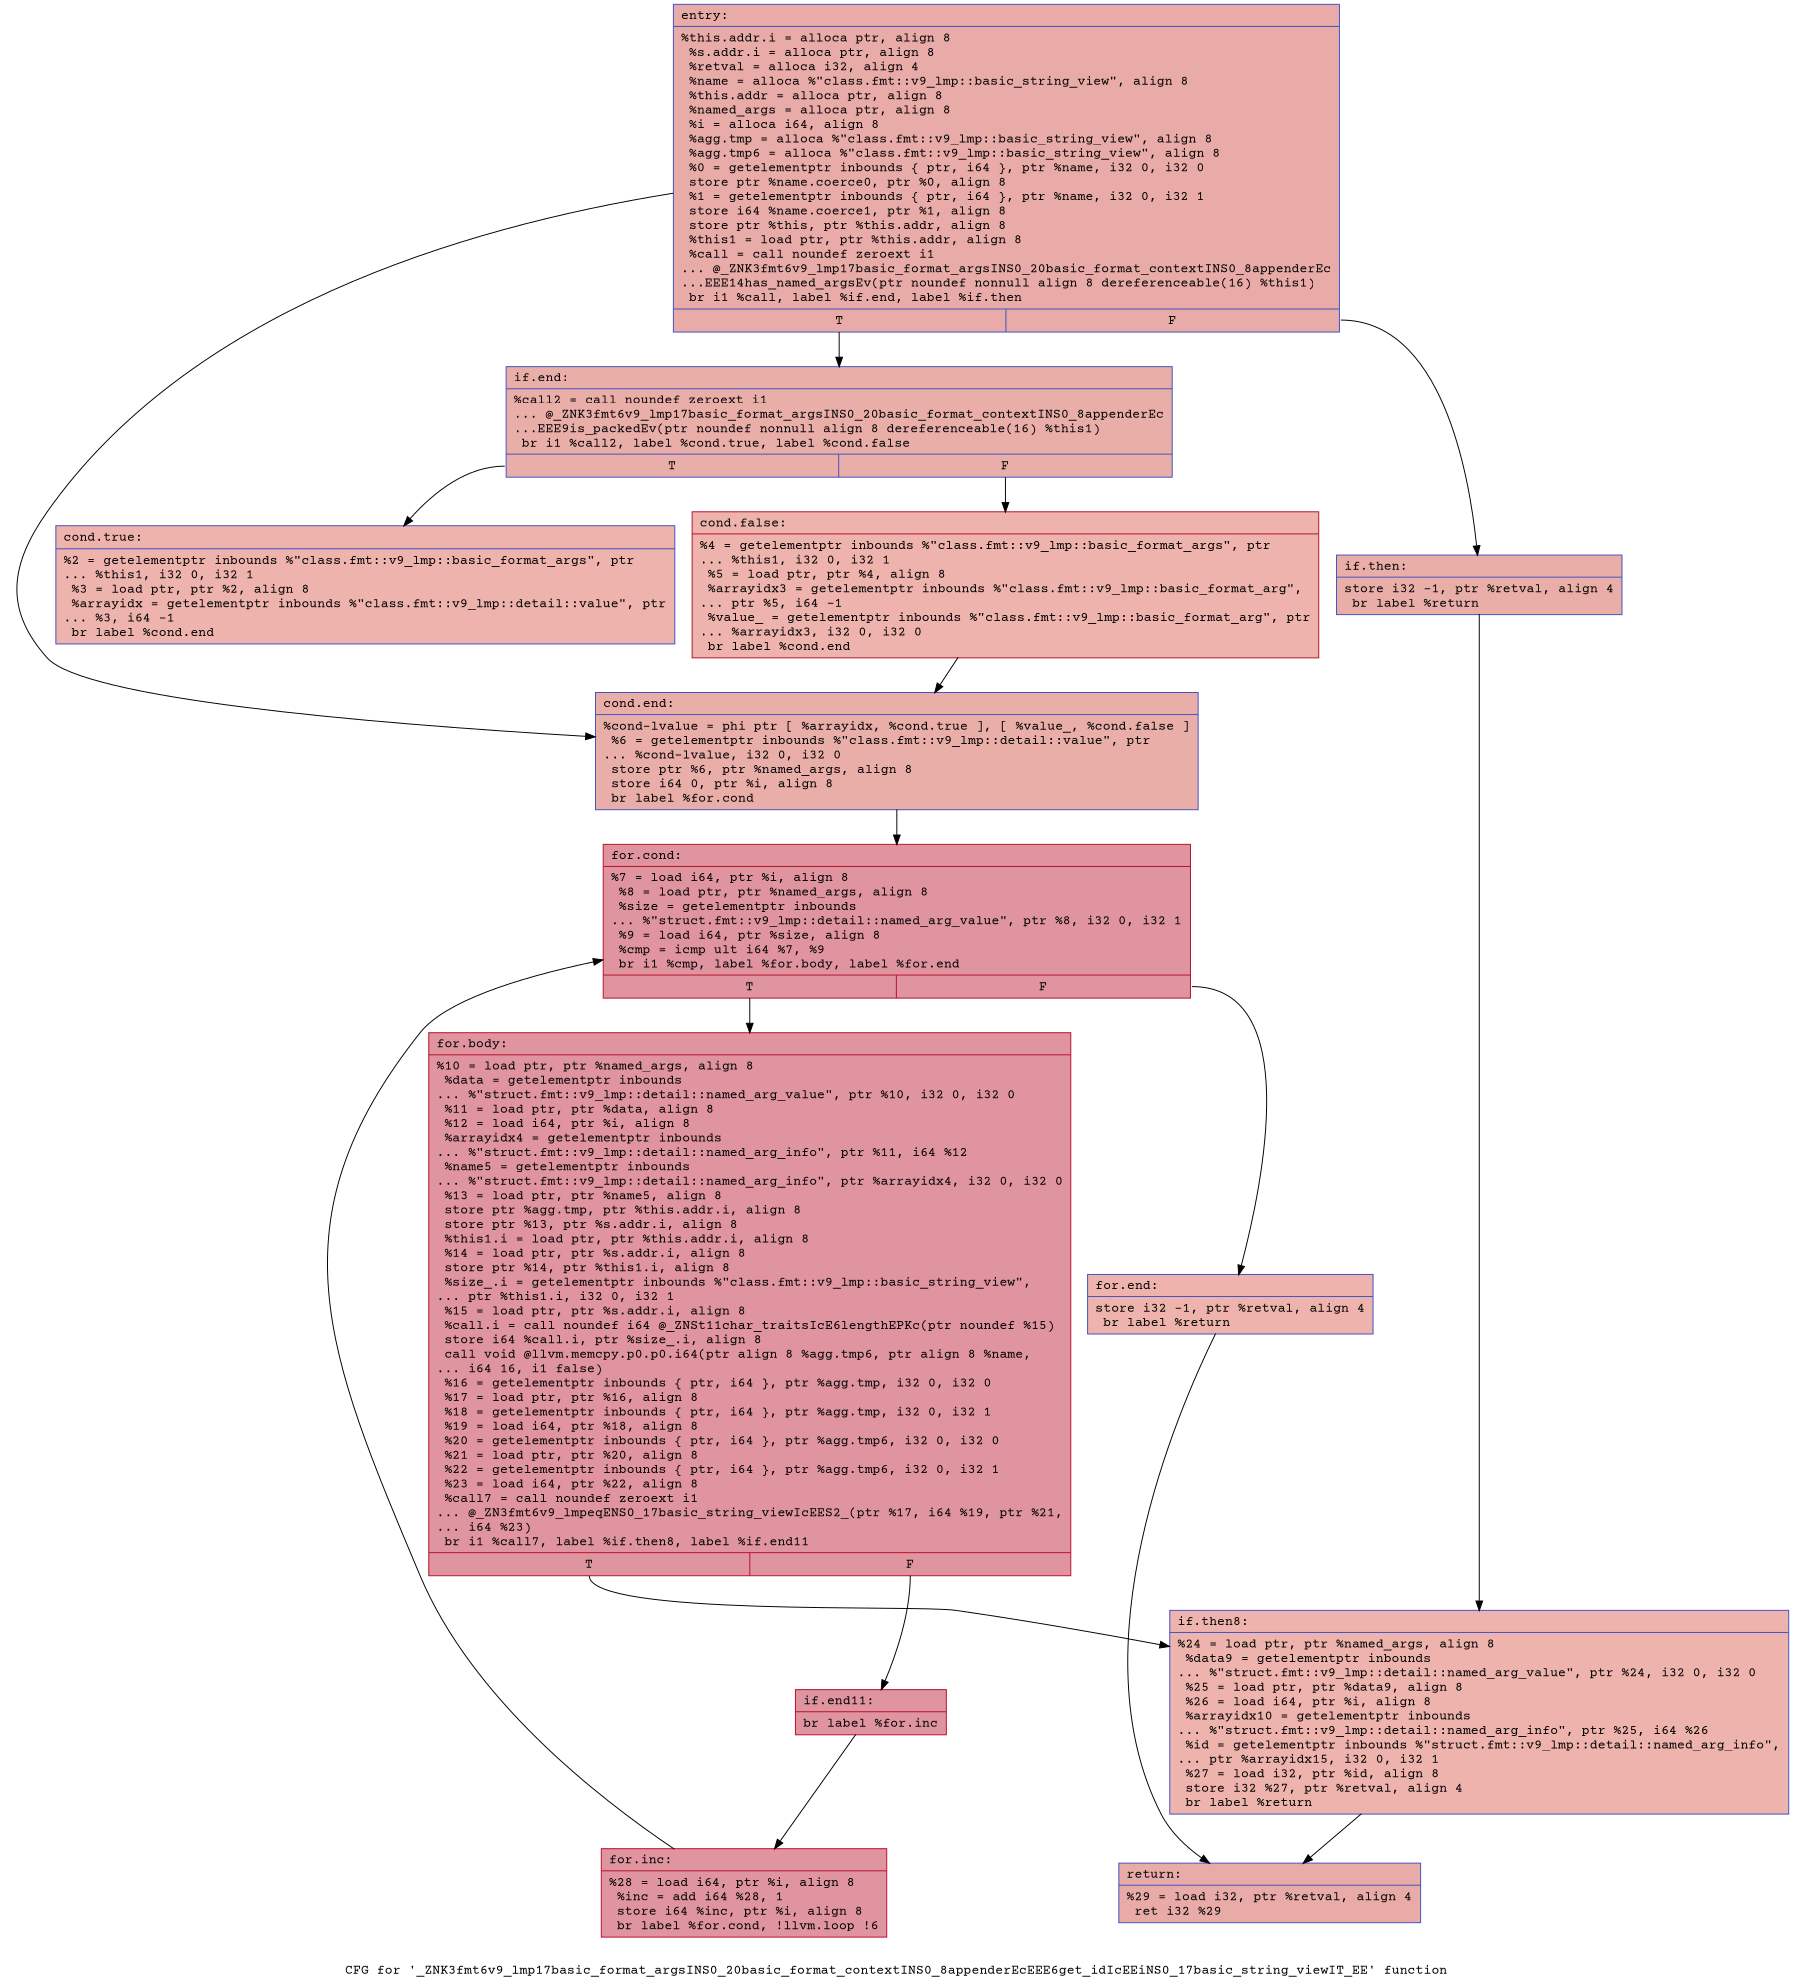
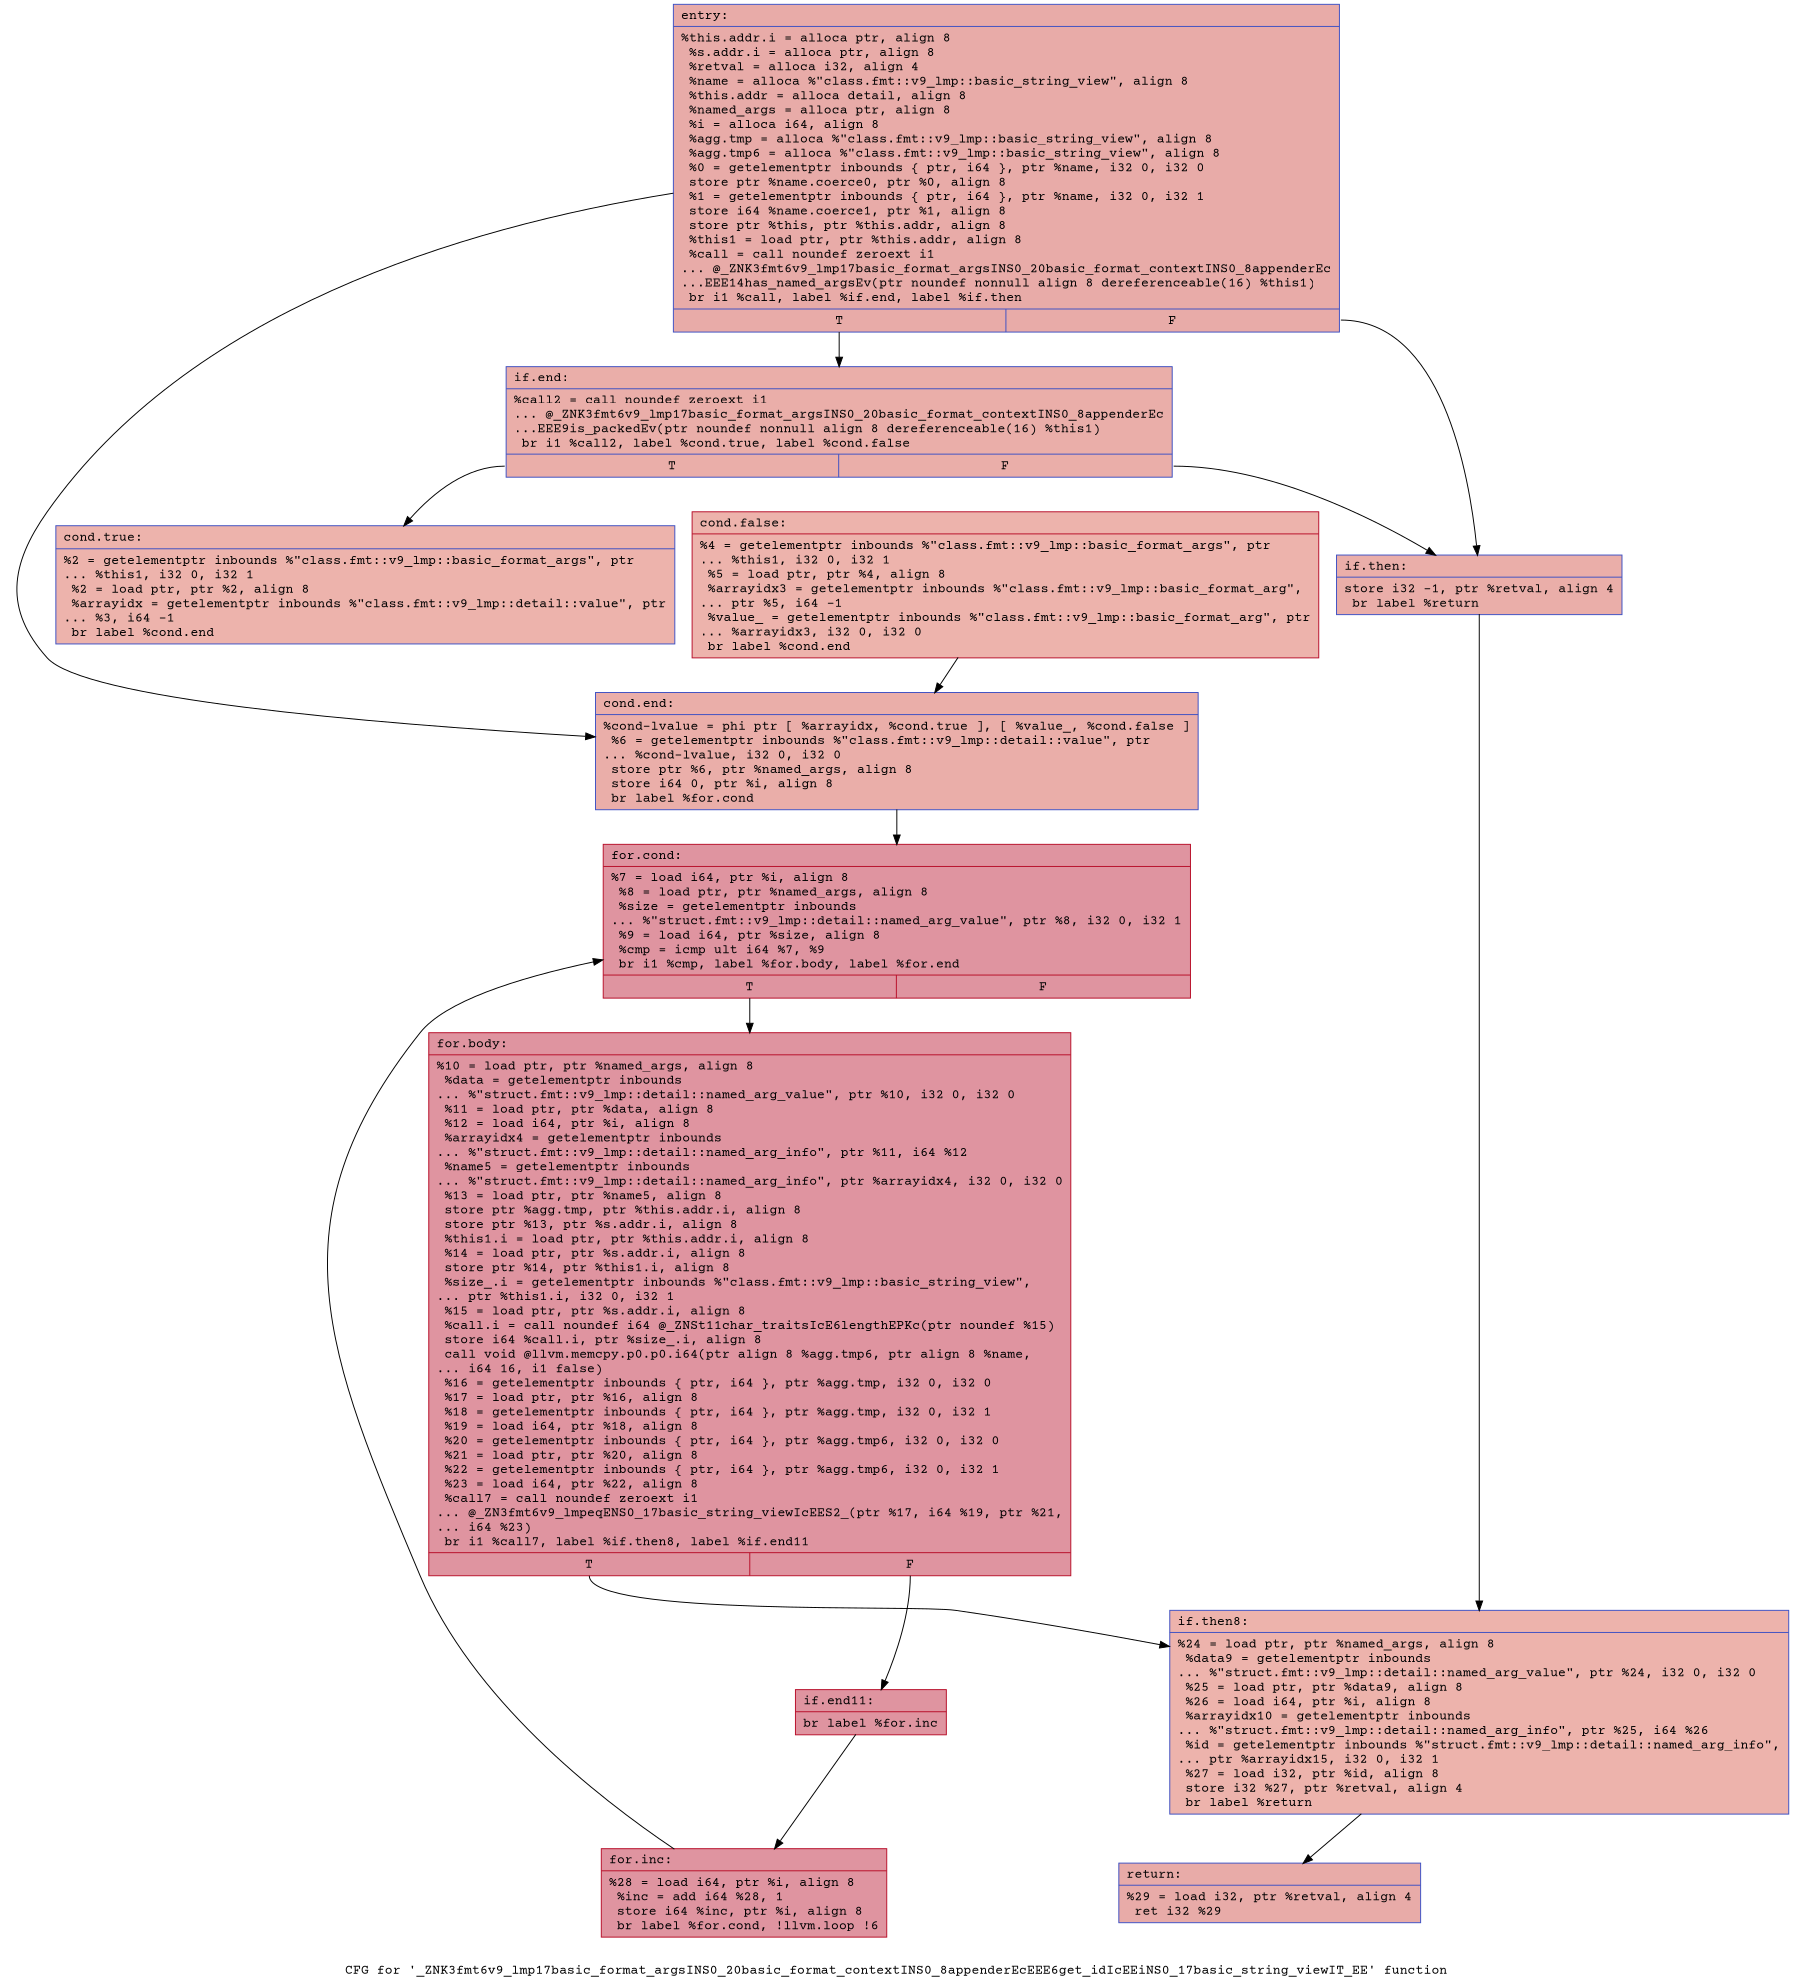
(812, 95) -> (824, 95)
(1005, 490) -> (1306, 492)
(187, 589) -> (187, 589)
(1230, 1304) -> none
